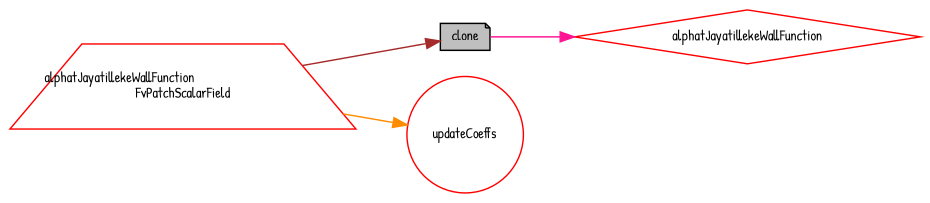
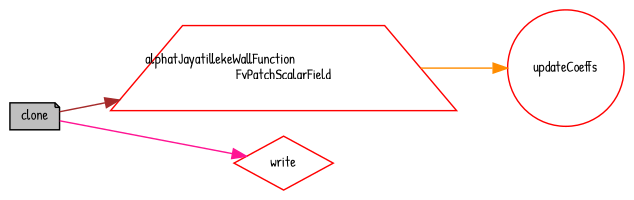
(747, 37) -> (284, 163)
(364, 55) -> (82, 107)
